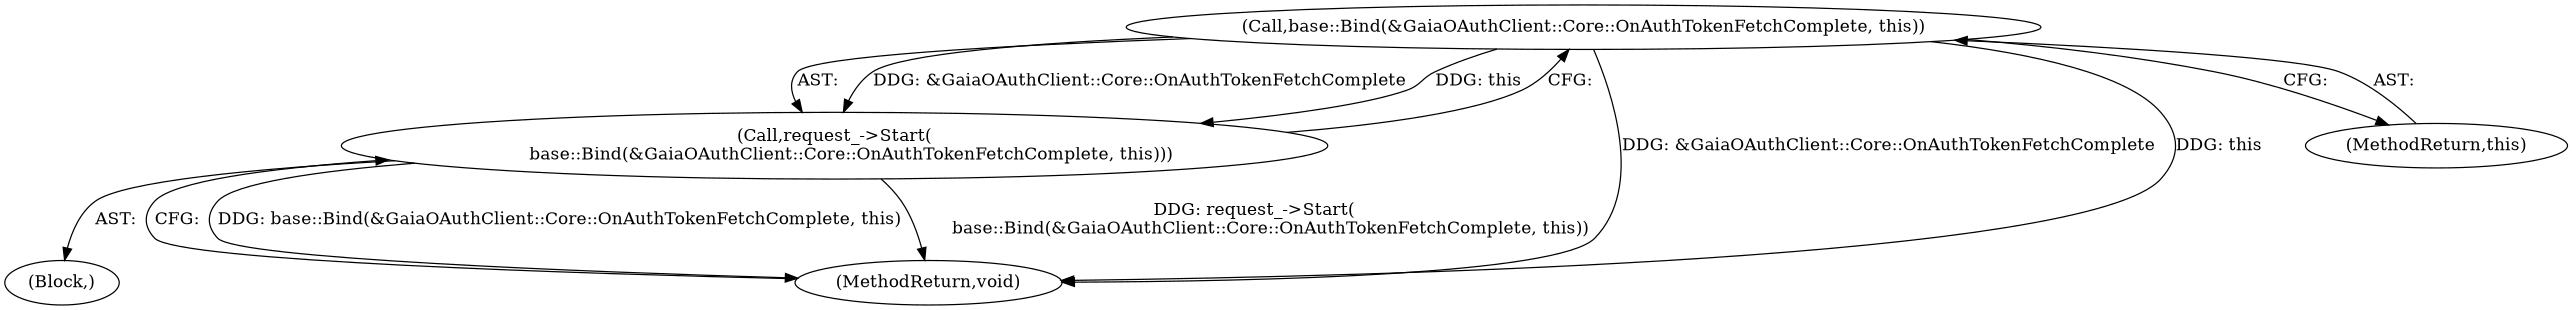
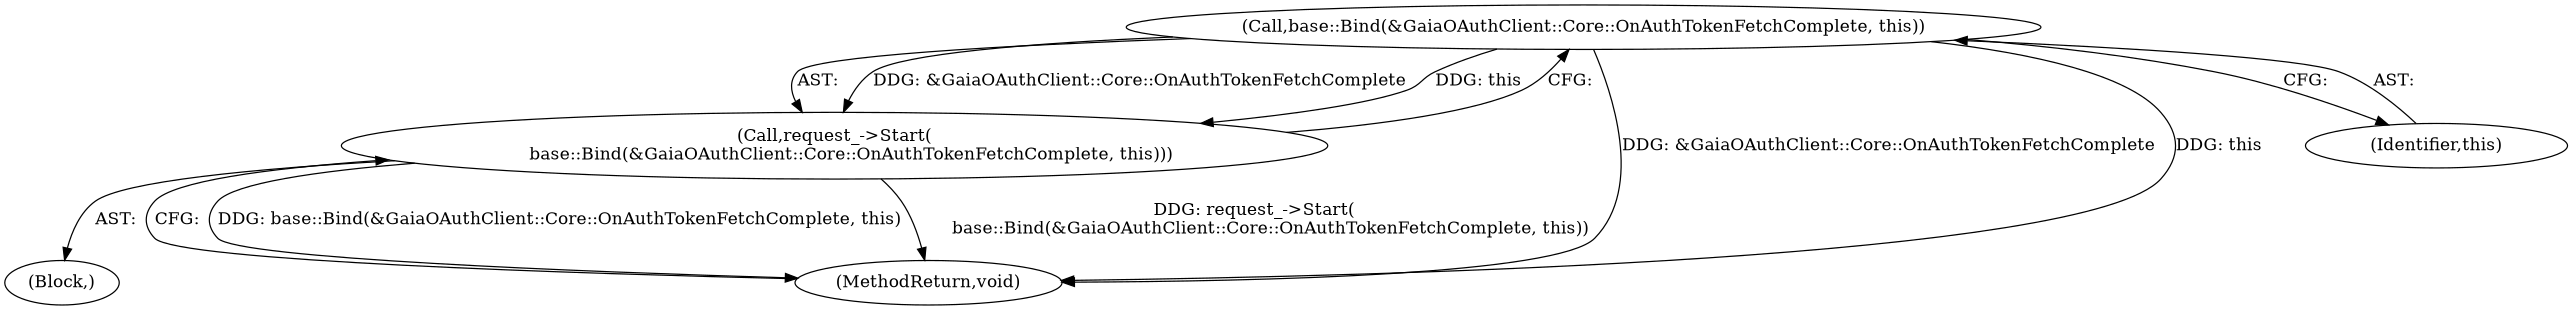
(2436, 146) -> (2436, 146)
